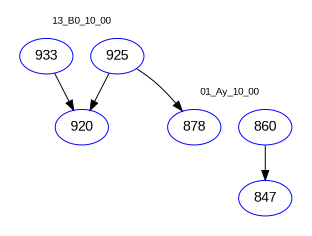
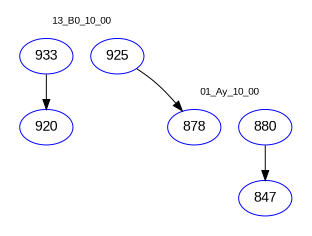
(102, 87) -> none
(265, 127) -> (265, 127)
